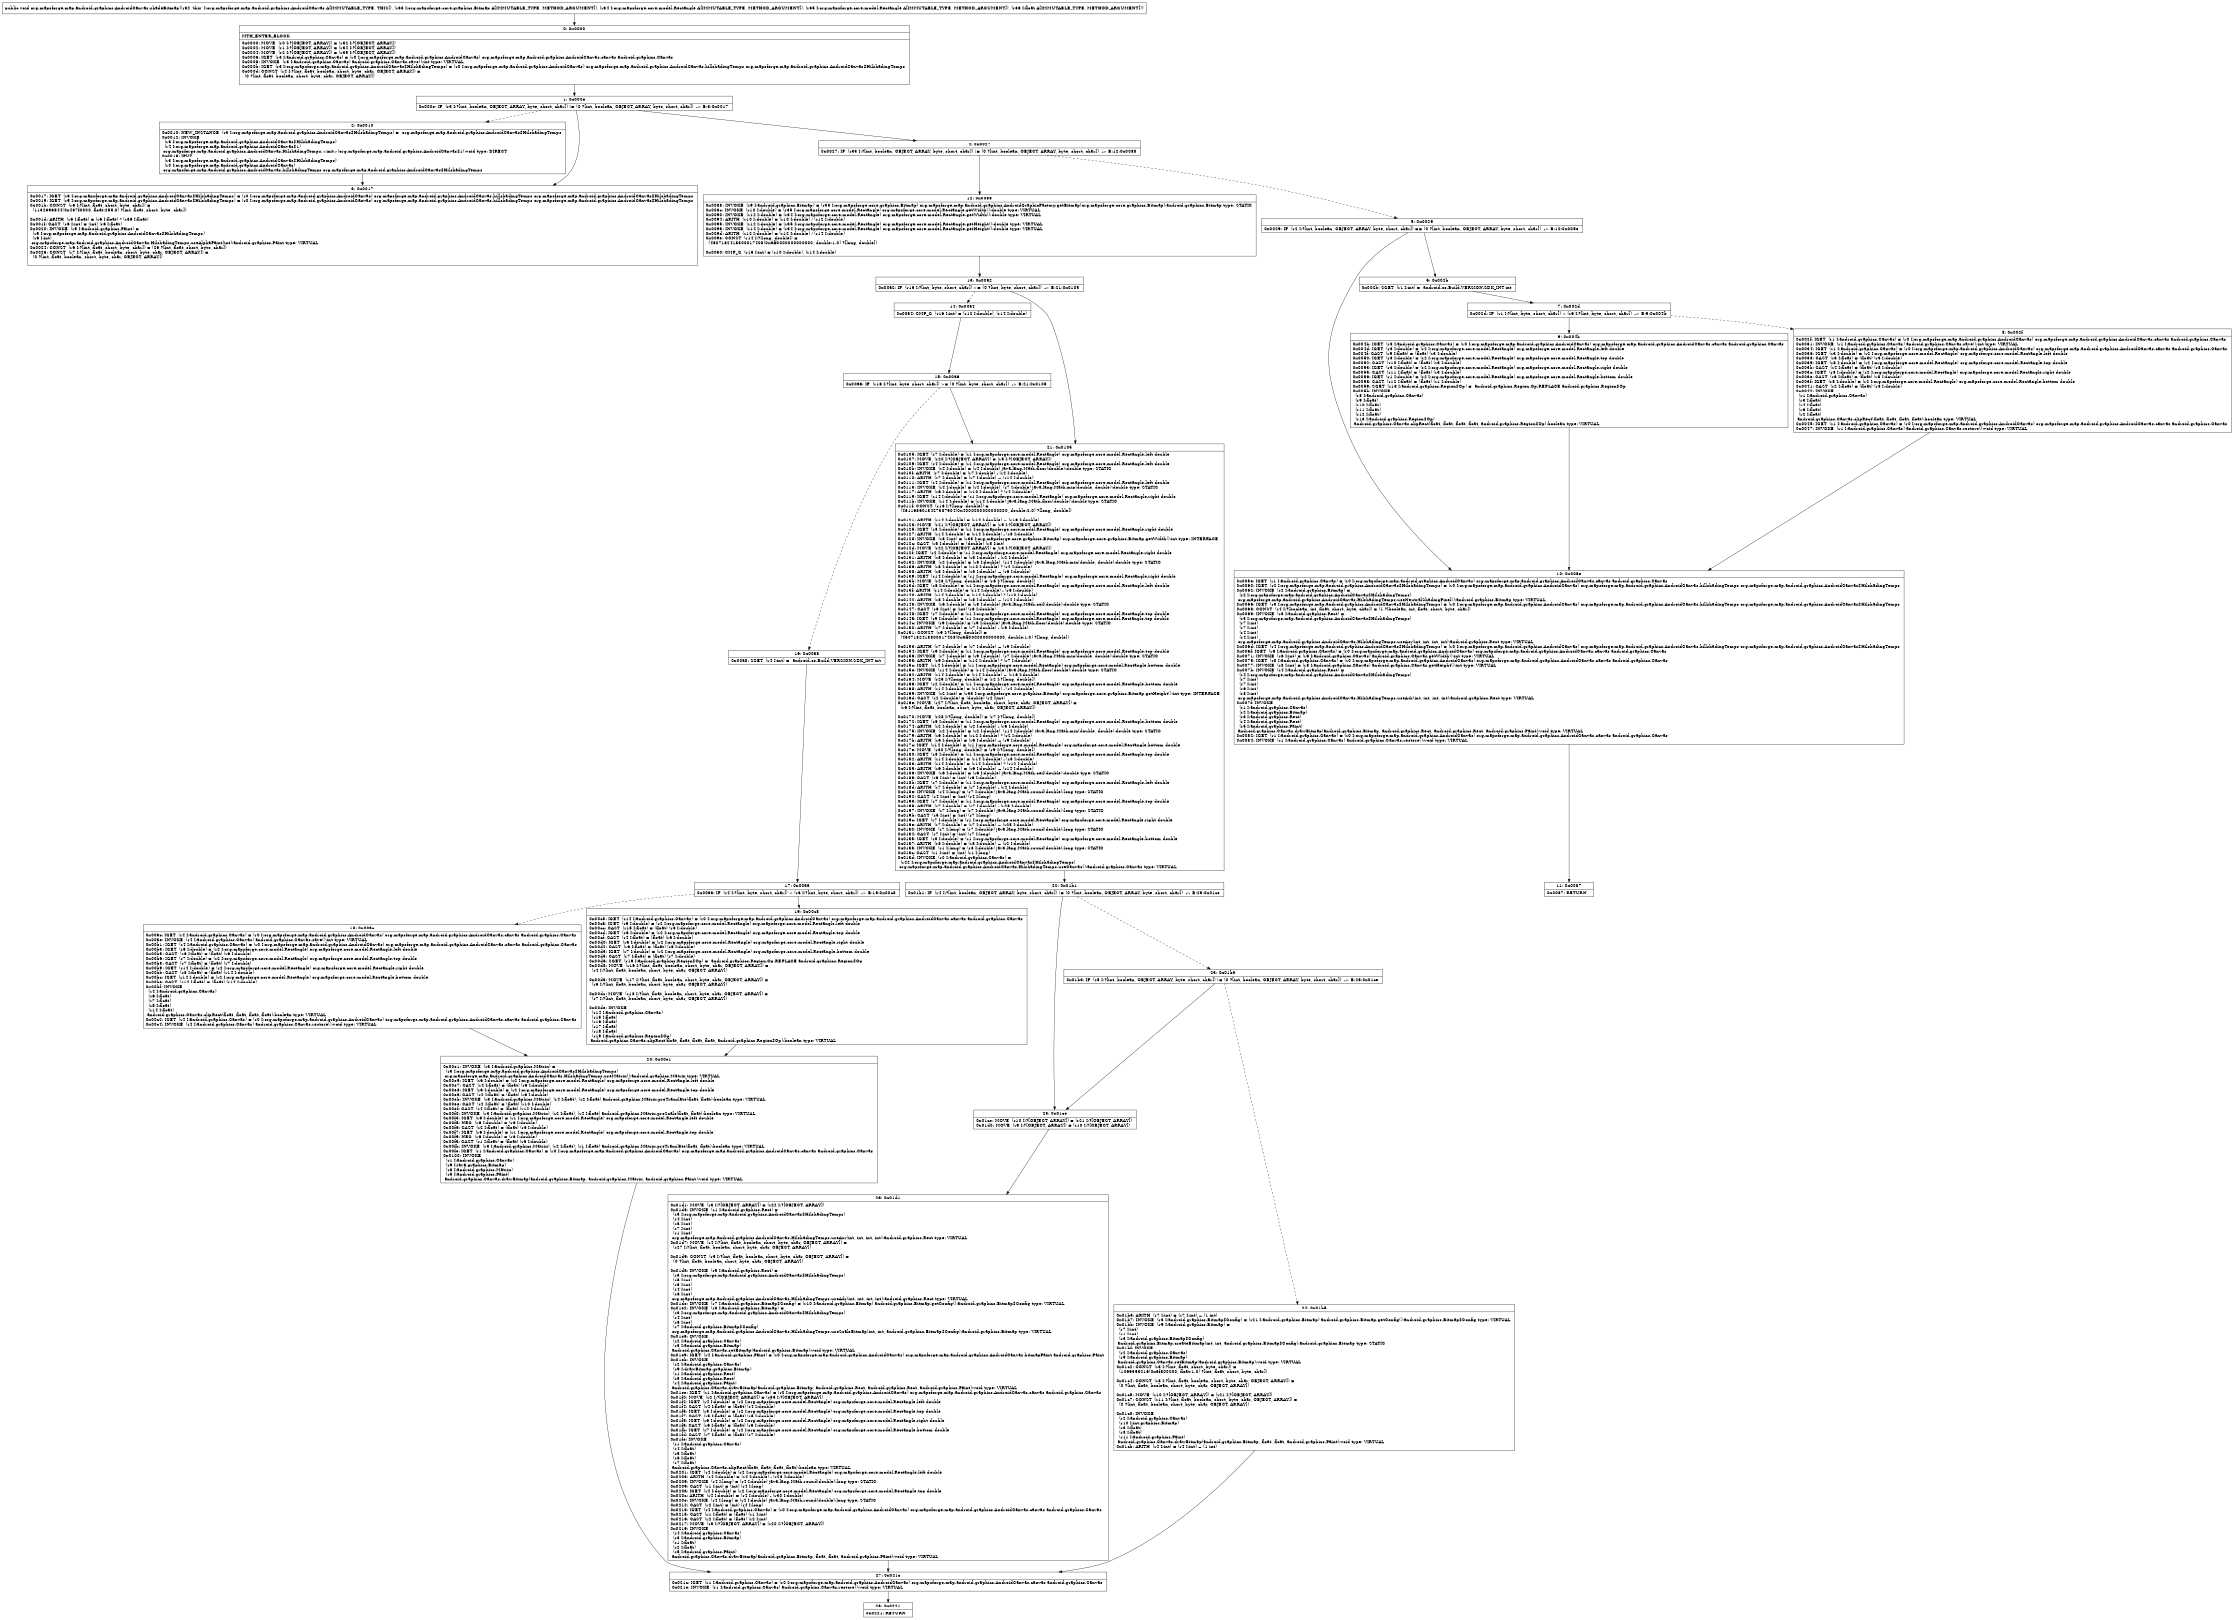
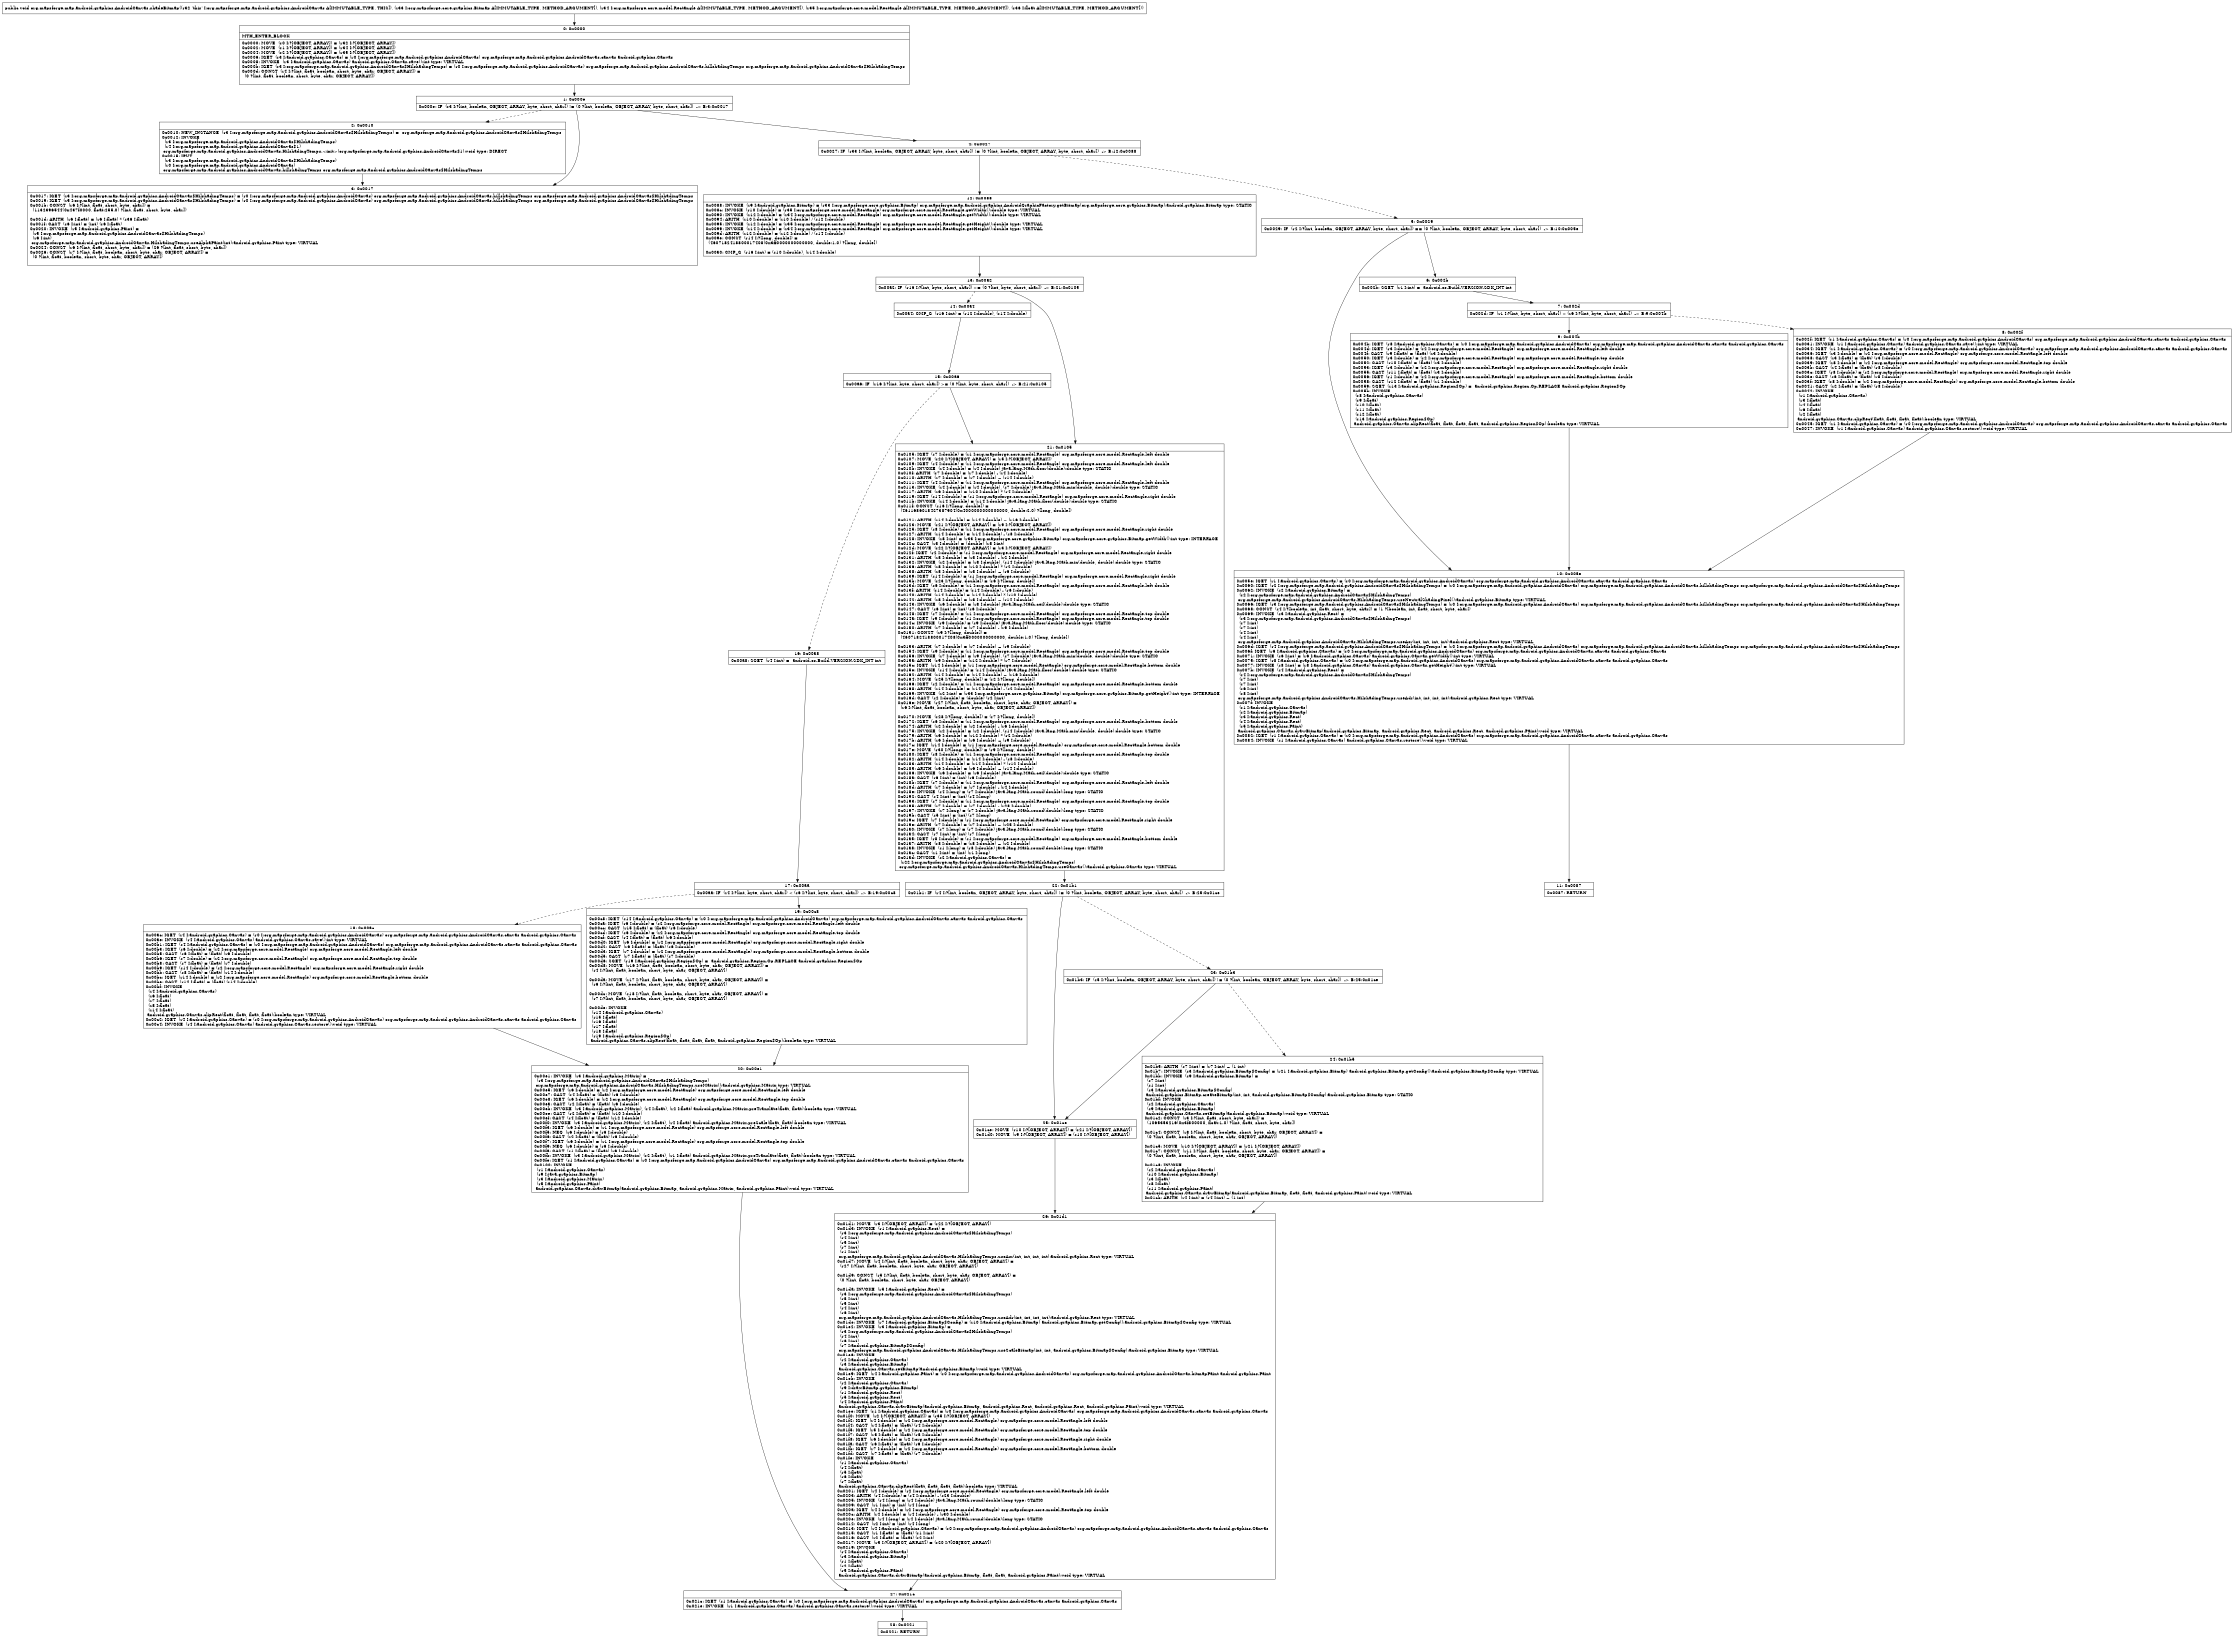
(1148, 1423) -> (1181, 1175)
(1168, 1528) -> (1259, 1206)
